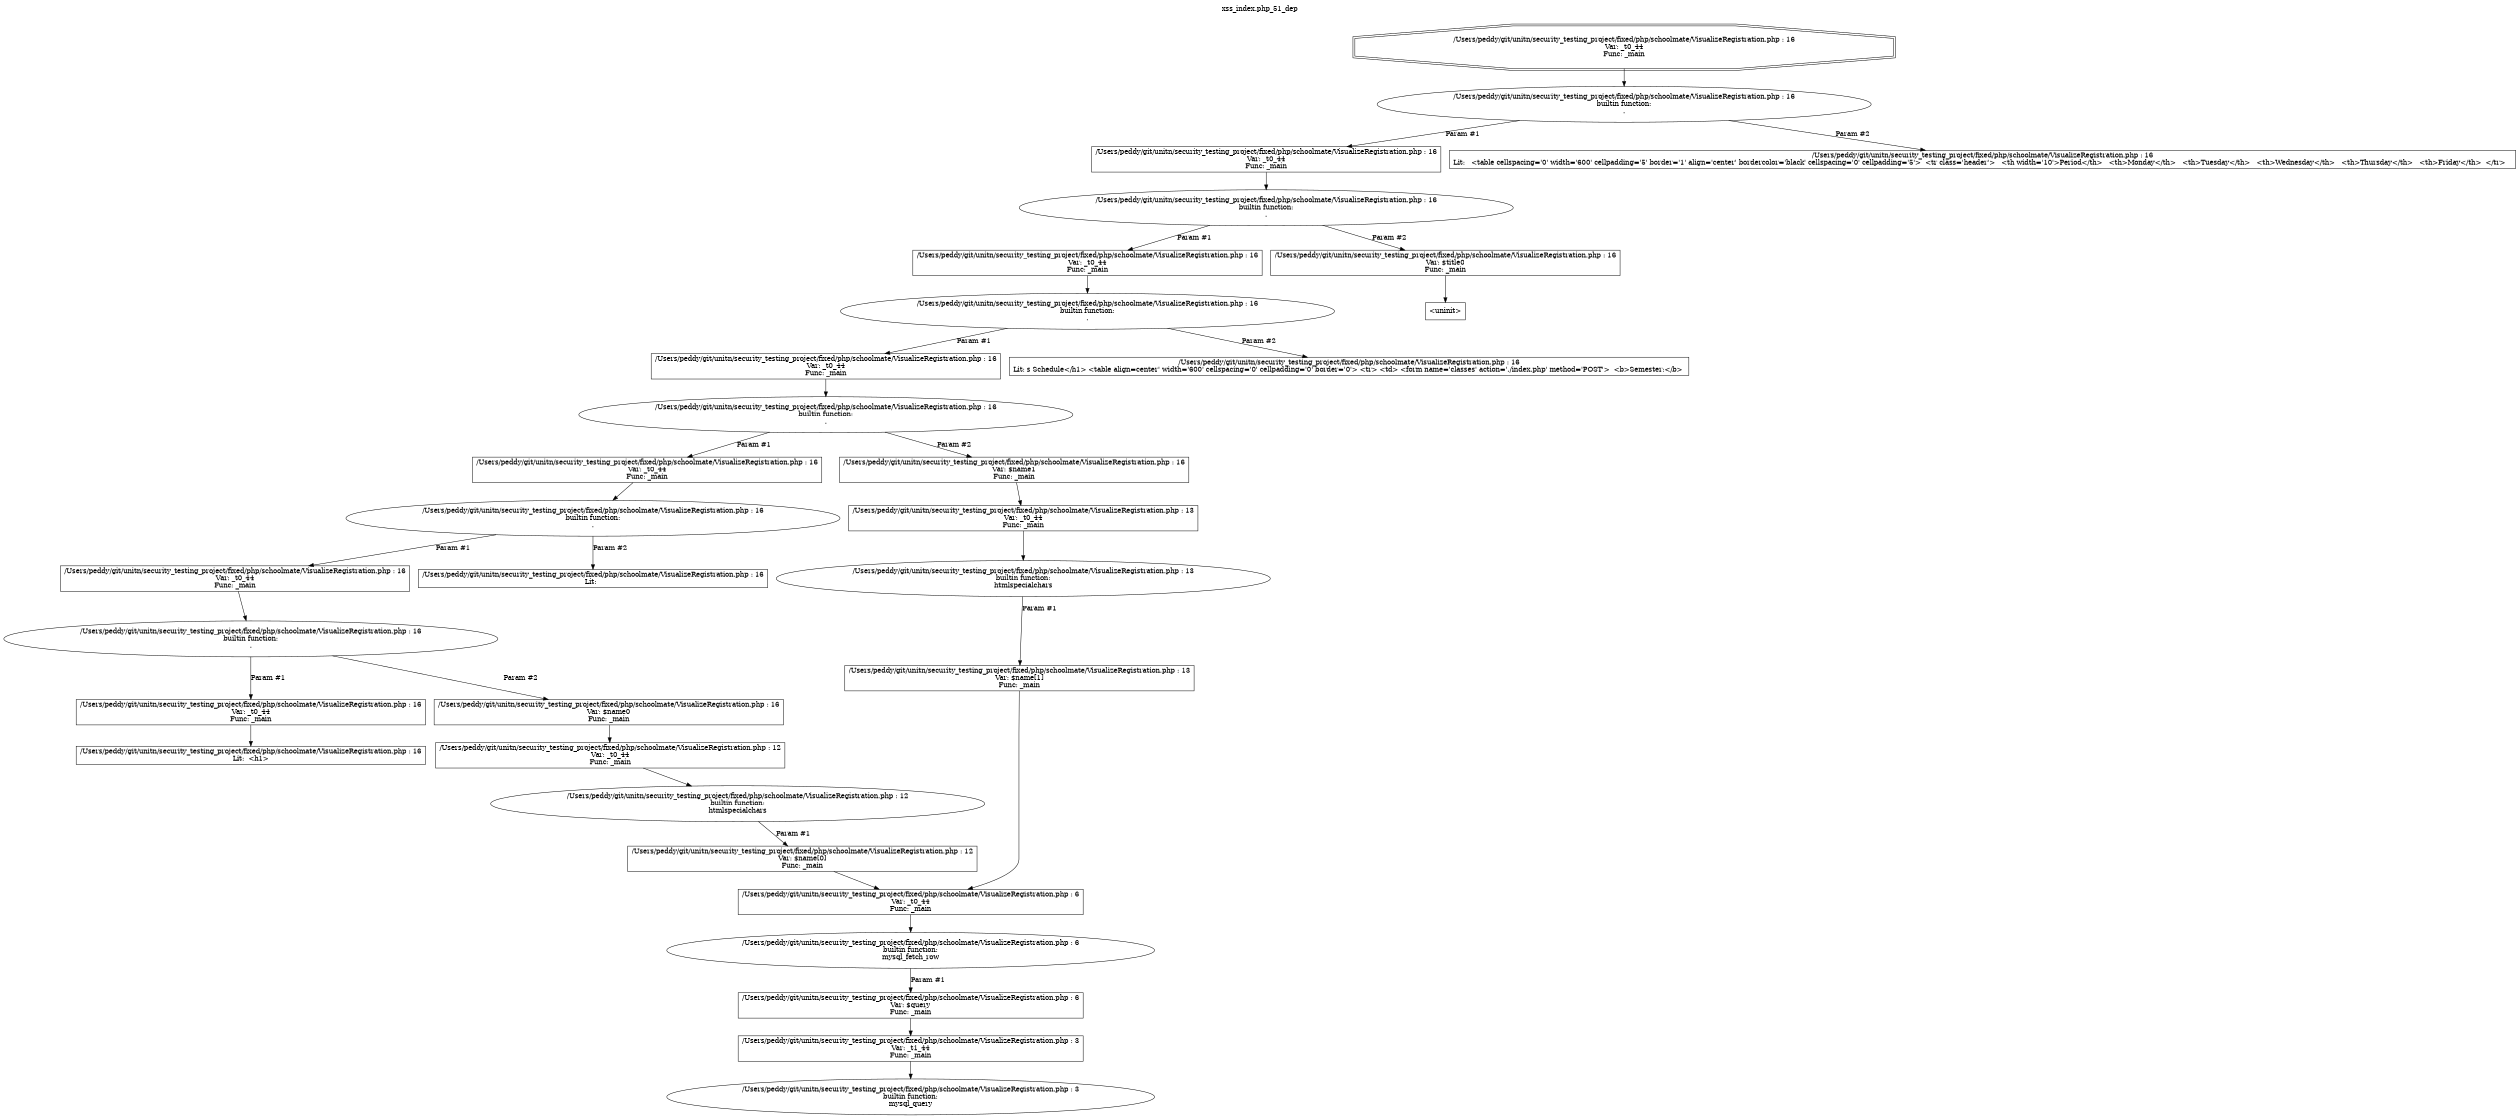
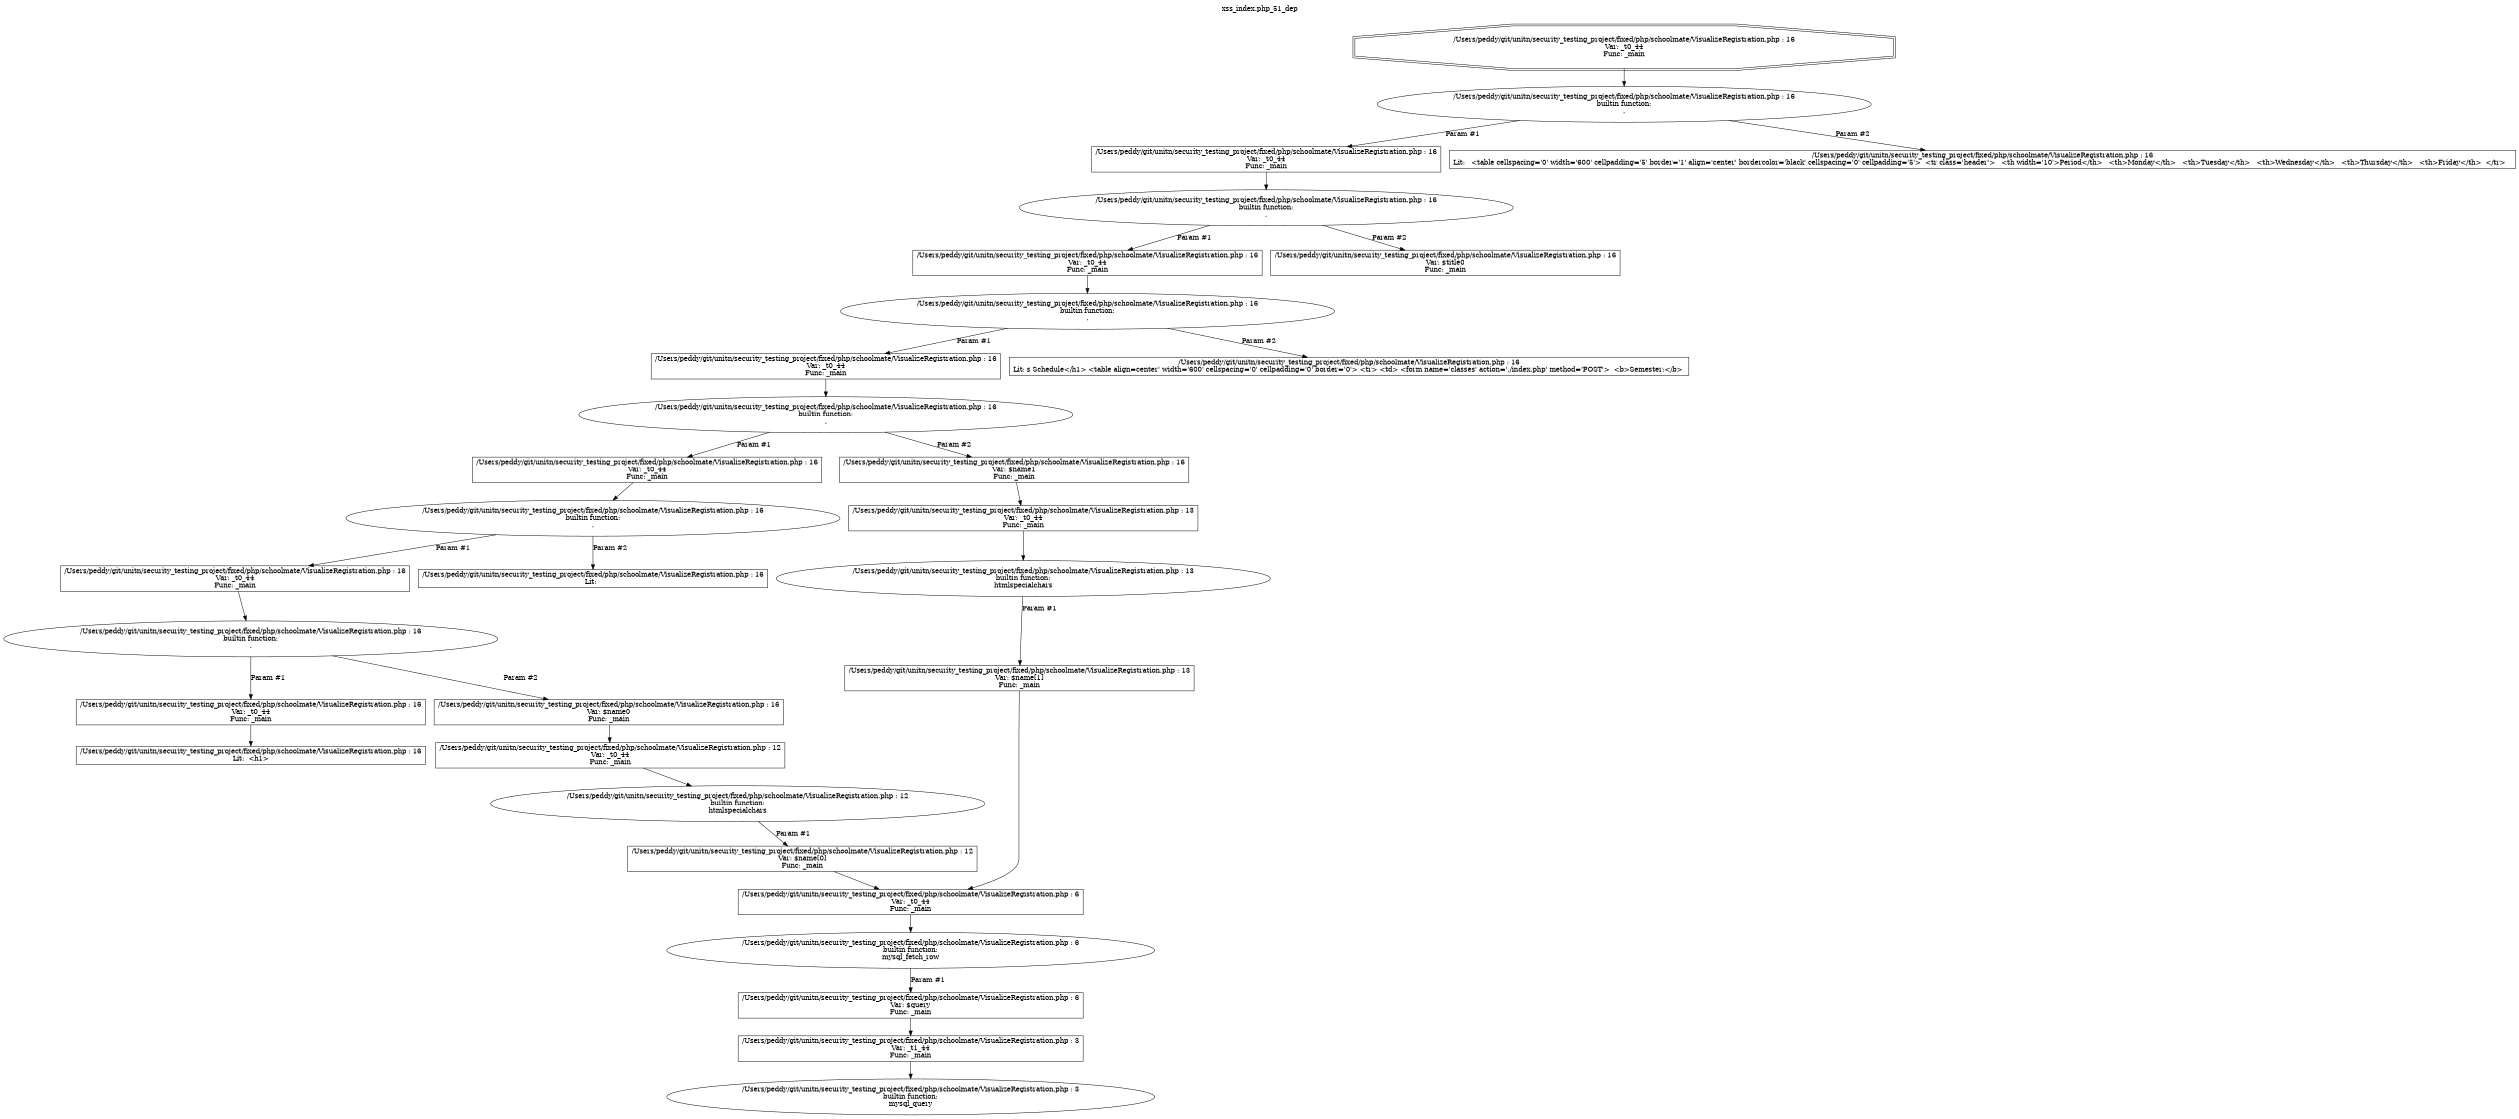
(1445, 311) -> none
